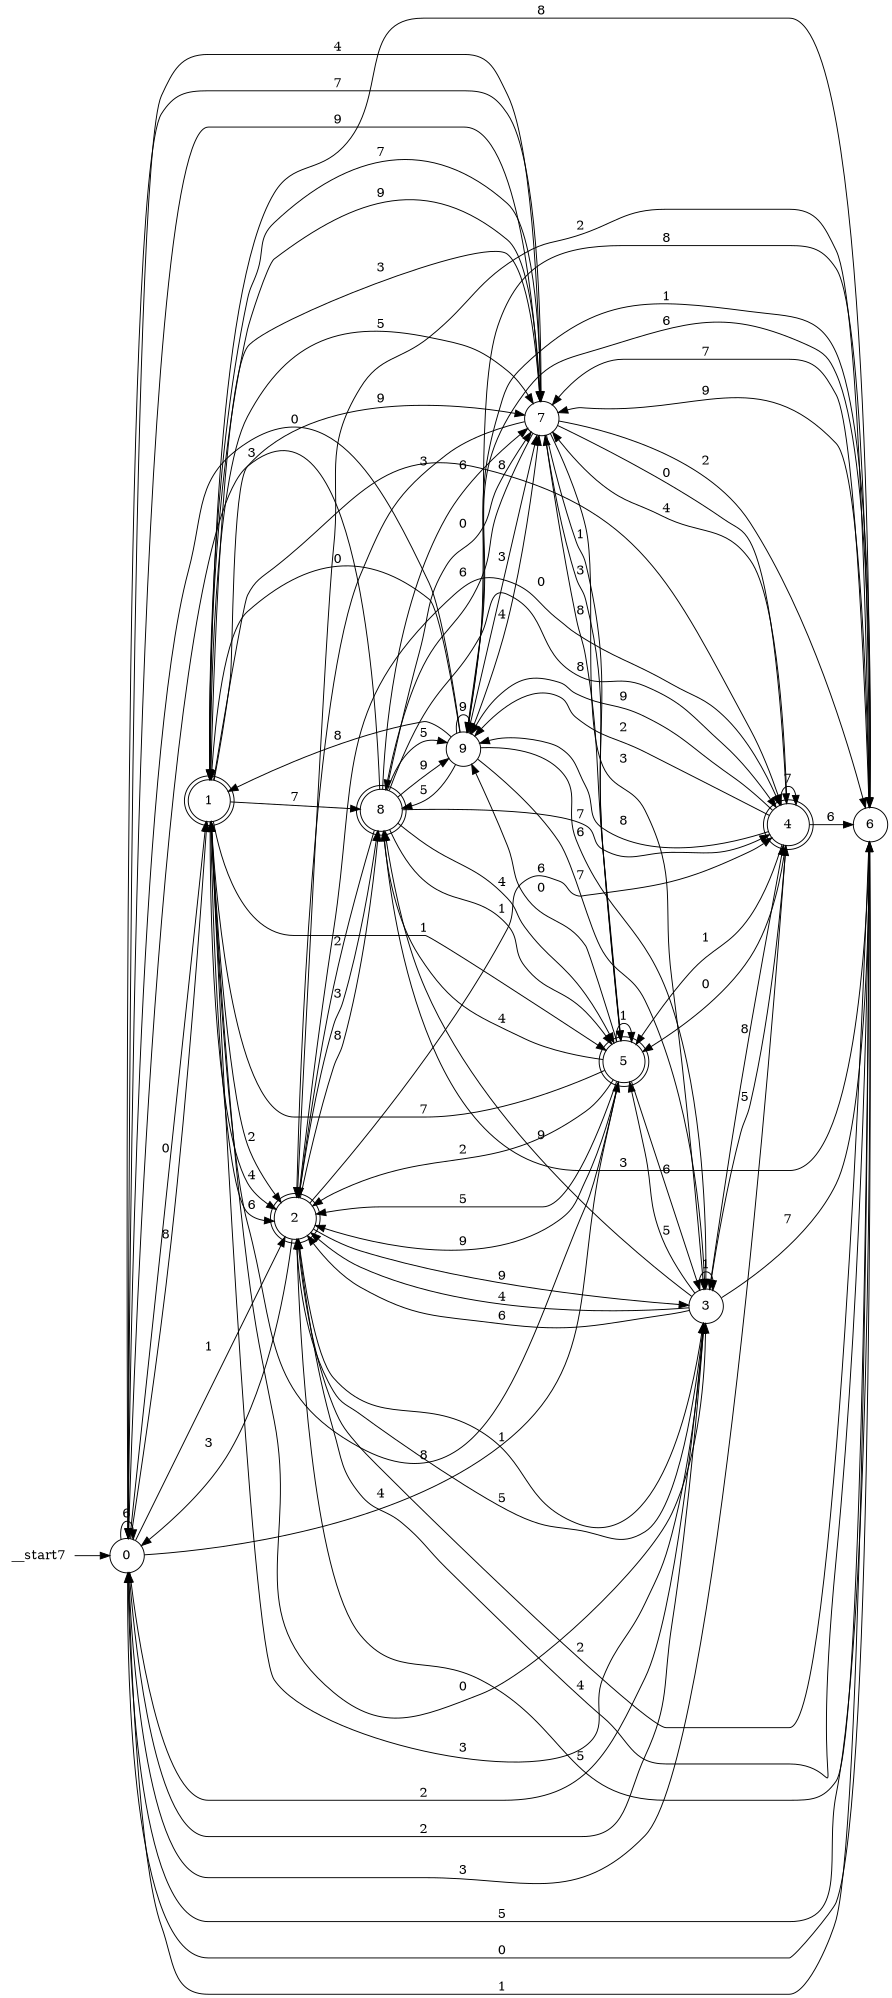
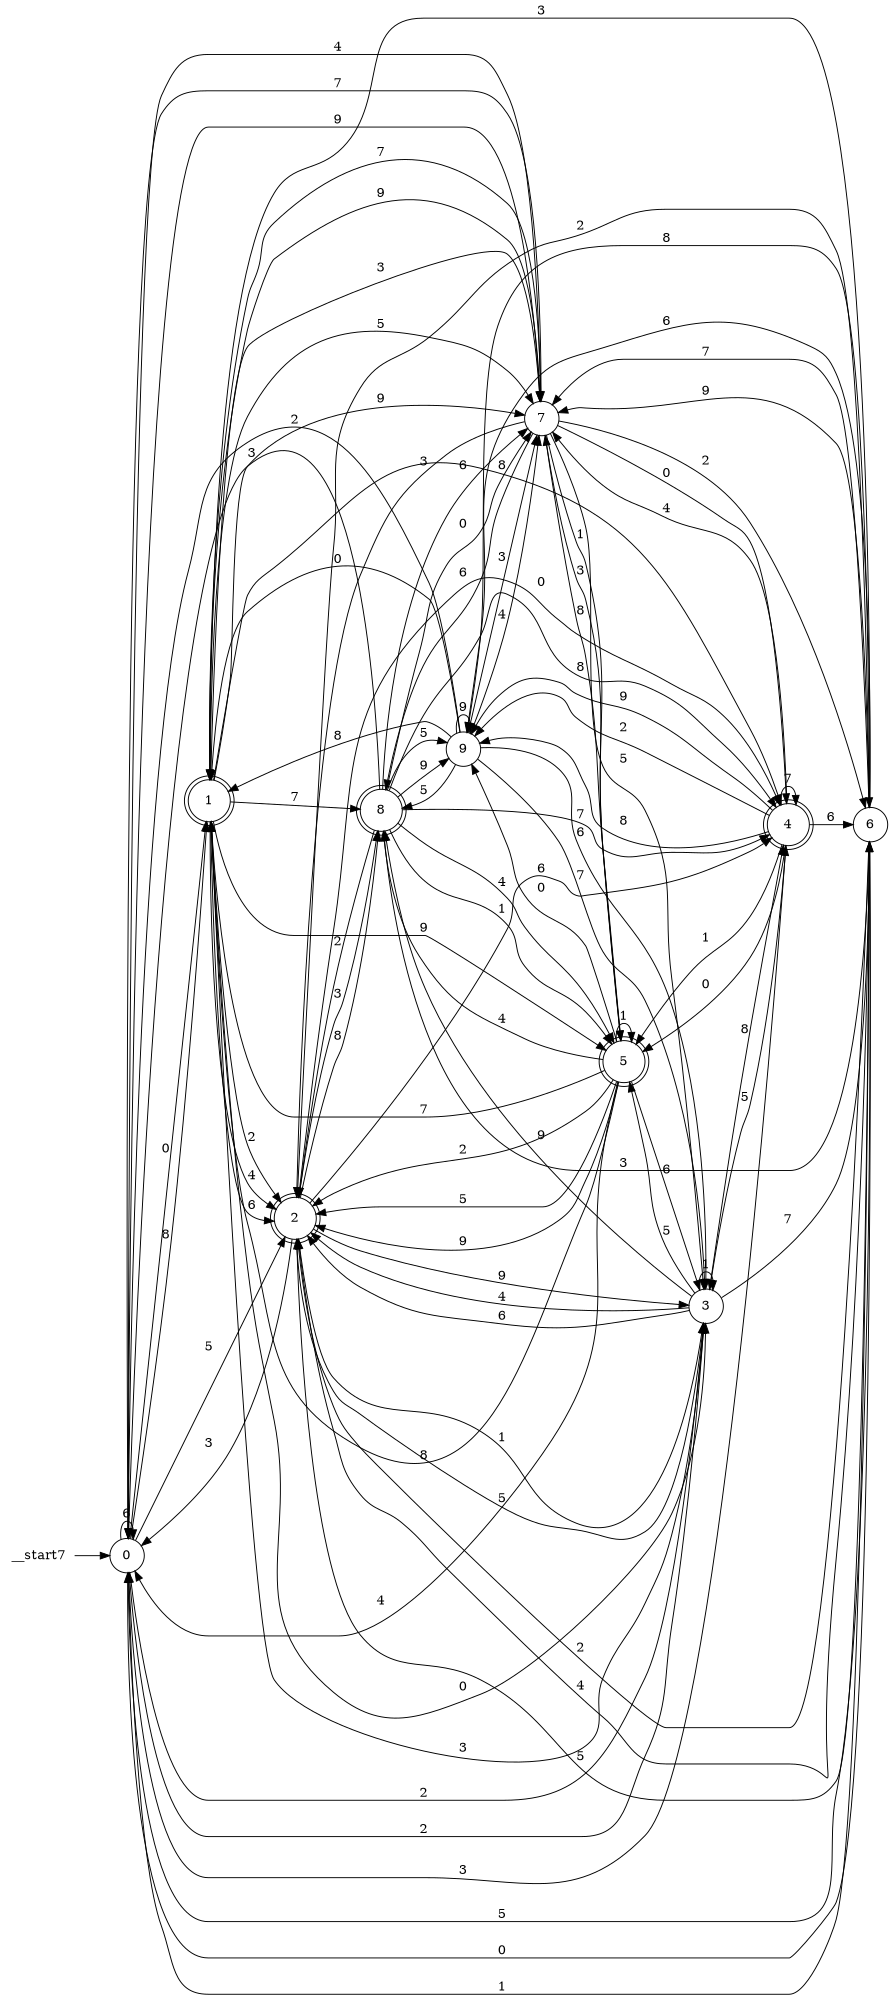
(542, 11) -> (542, 11)
(715, 307) -> none
(295, 420) -> (295, 420)
(624, 759) -> (624, 759)
(424, 928) -> (424, 928)
(209, 1347) -> (209, 1347)
(487, 1455) -> (507, 1500)
